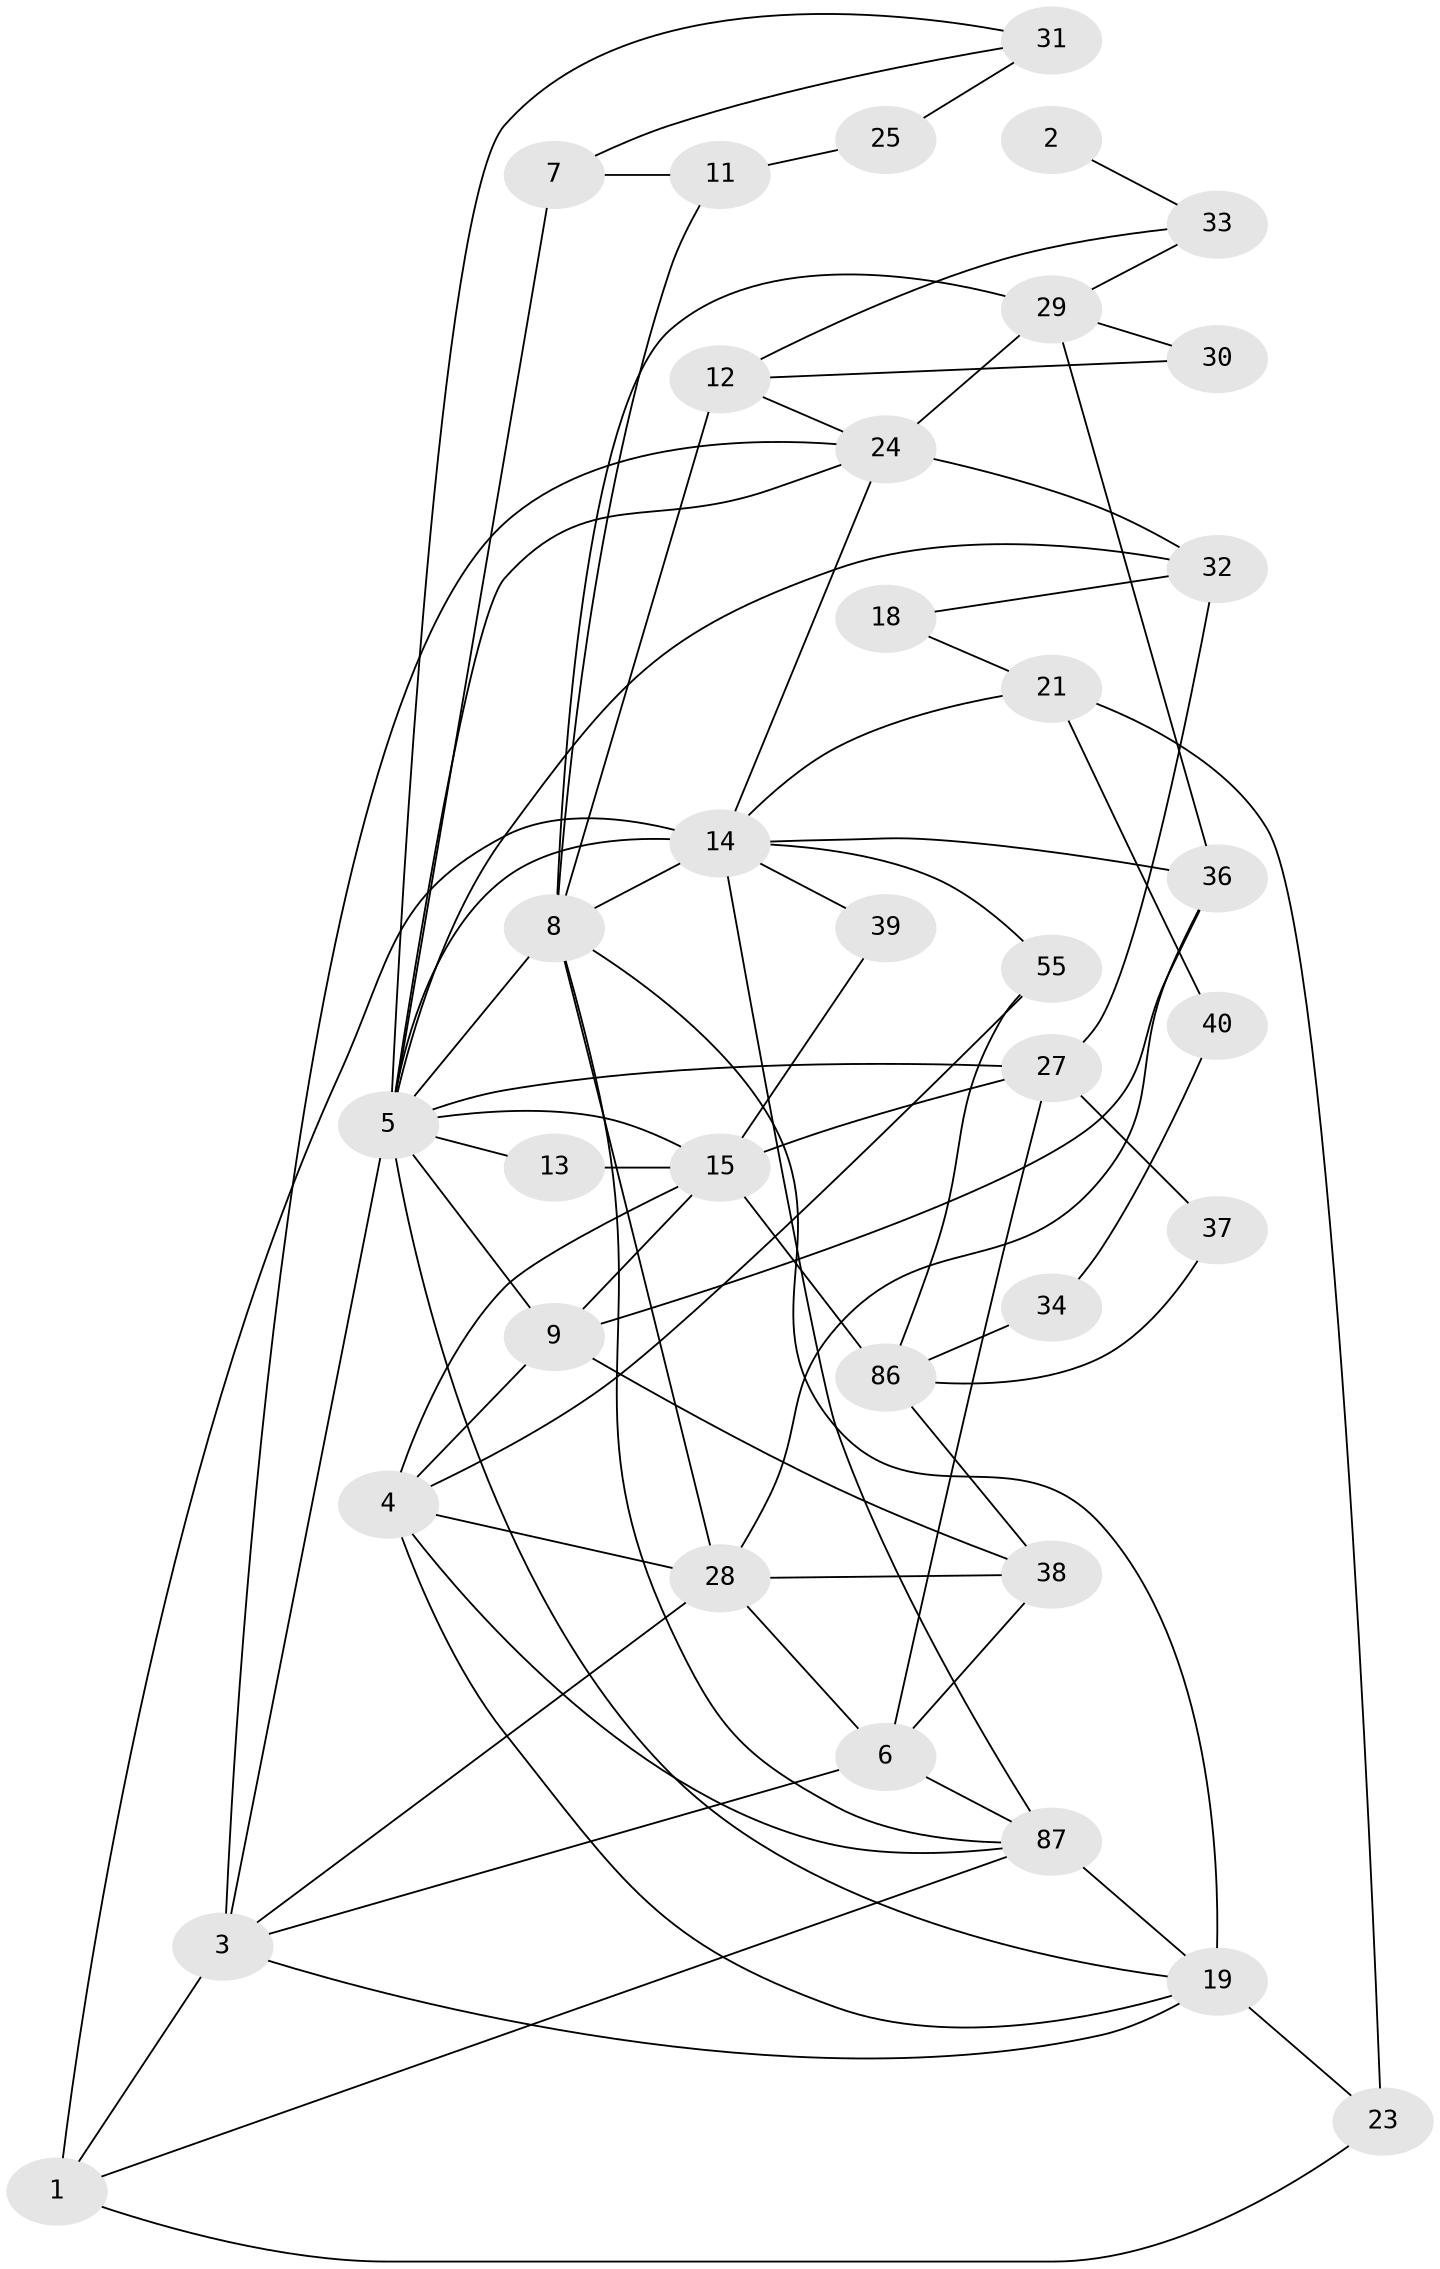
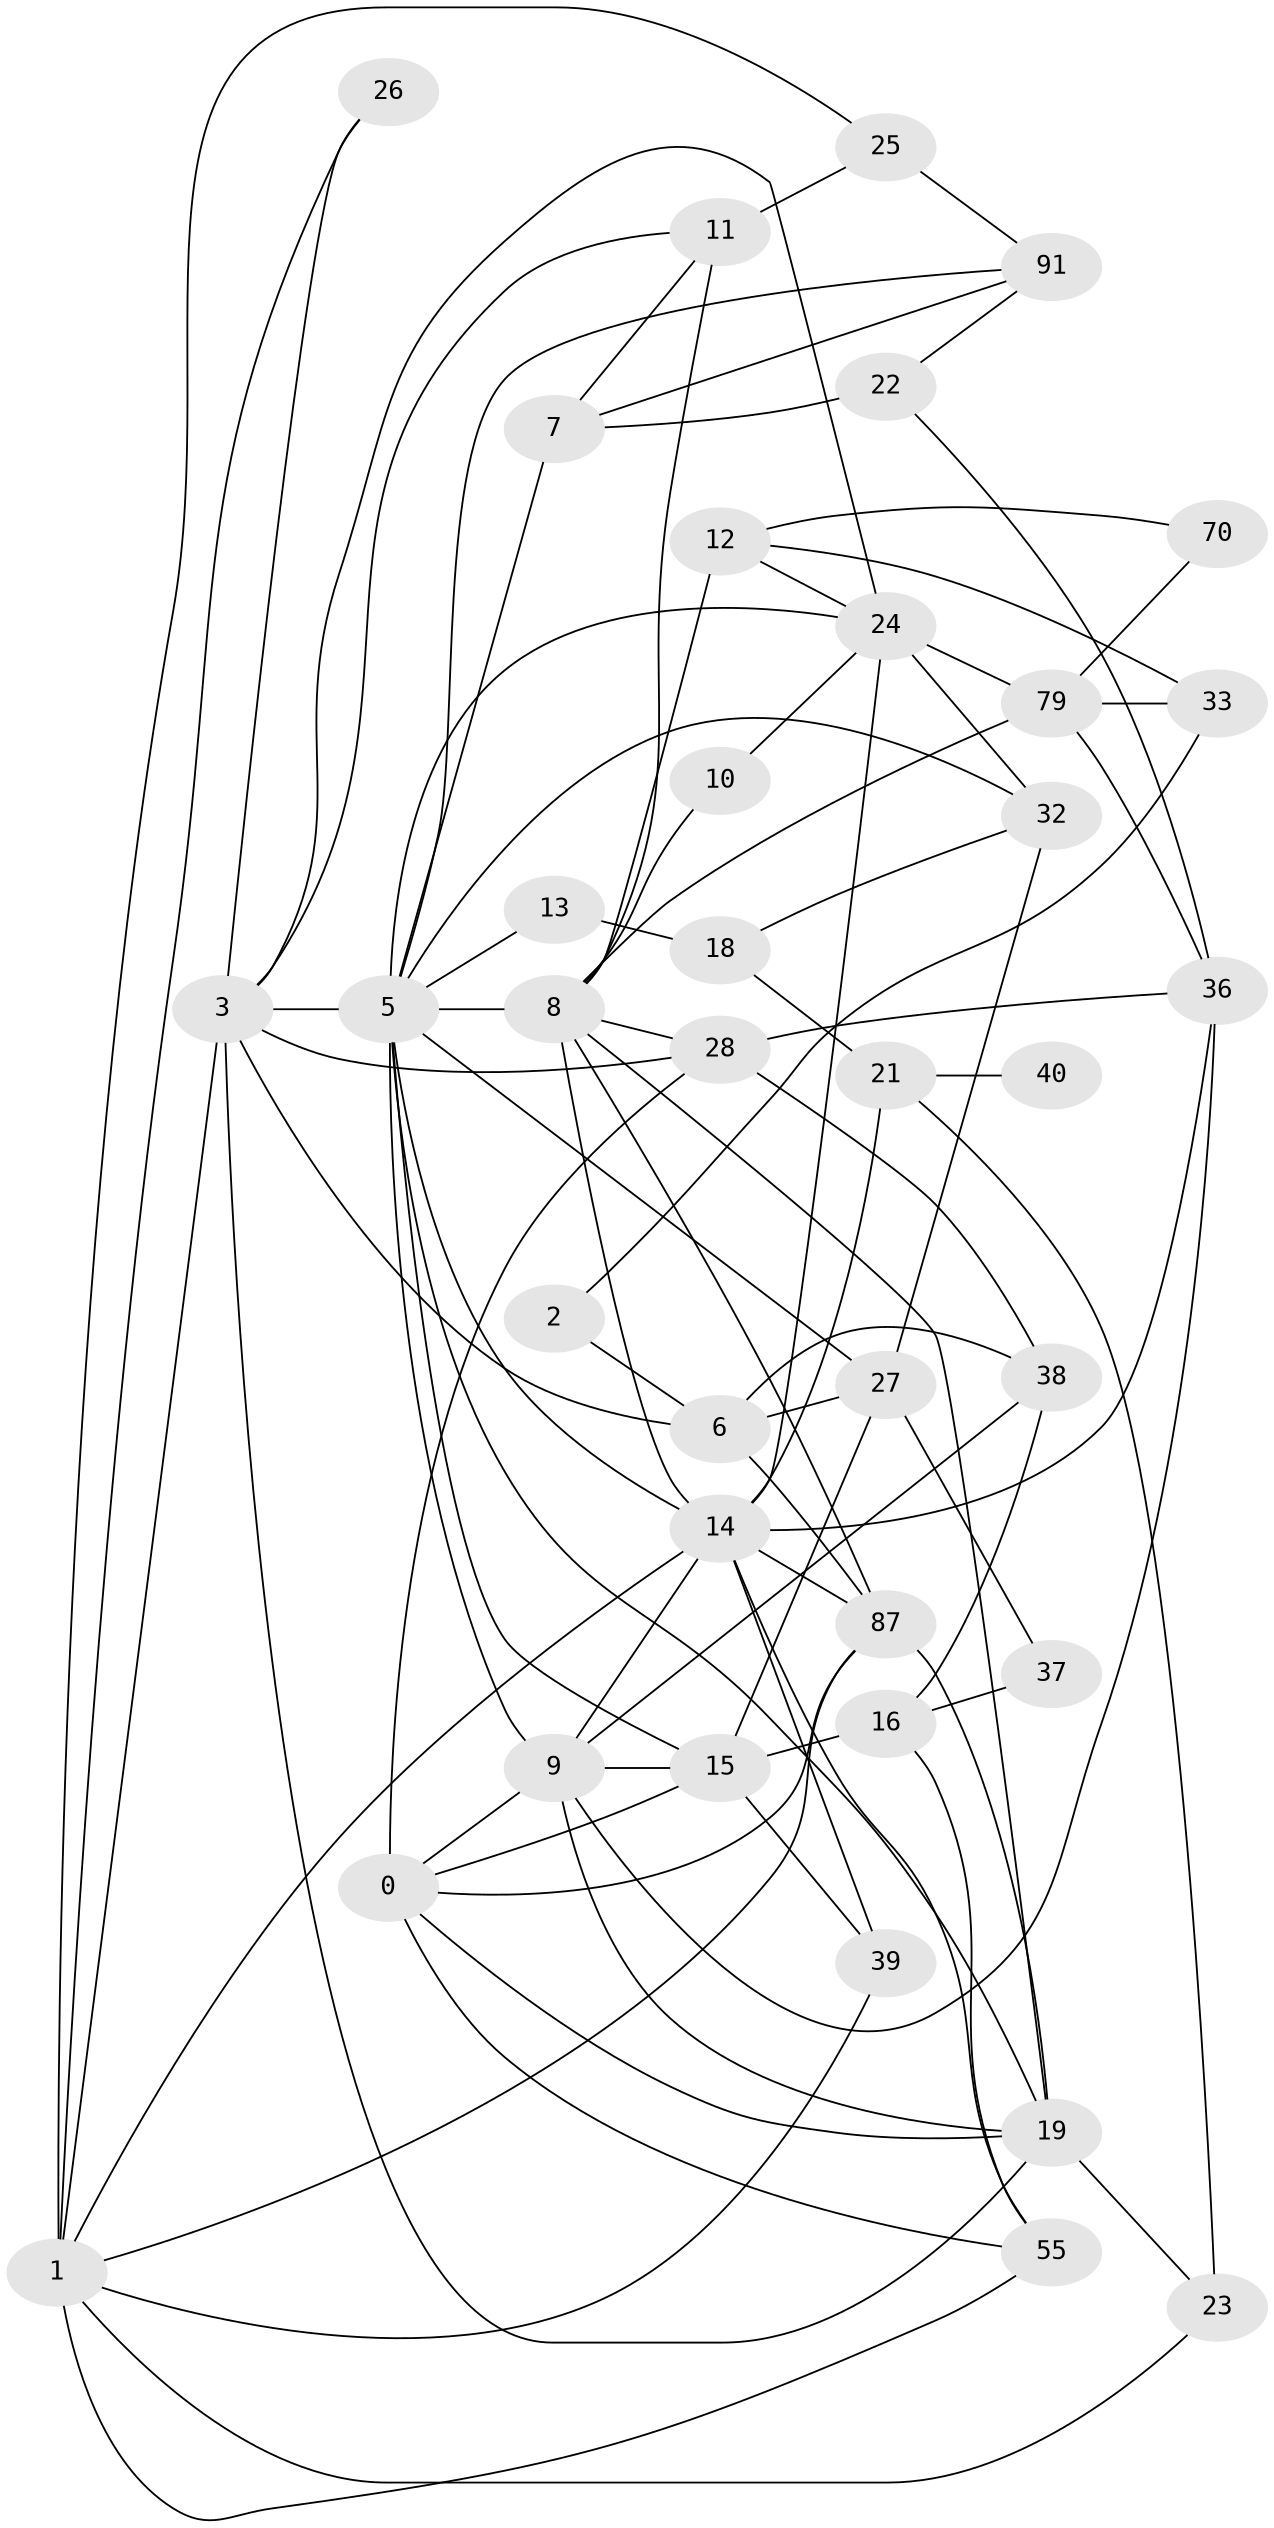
(1052, 41) -> (1052, 267)
none -> (389, 92)
(1052, 309) -> (1052, 704)
(1217, 359) -> (1217, 534)
none -> (886, 387)
none -> (375, 542)
none -> (720, 781)
none -> (141, 820)
(638, 1168) -> (650, 933)
(1052, 1308) -> none
(886, 1378) -> (886, 1724)
(389, 1505) -> (389, 1888)
none -> (637, 1648)
(803, 1667) -> (647, 1380)
none -> (715, 2051)
none -> (556, 2316)
none -> (520, 2467)
